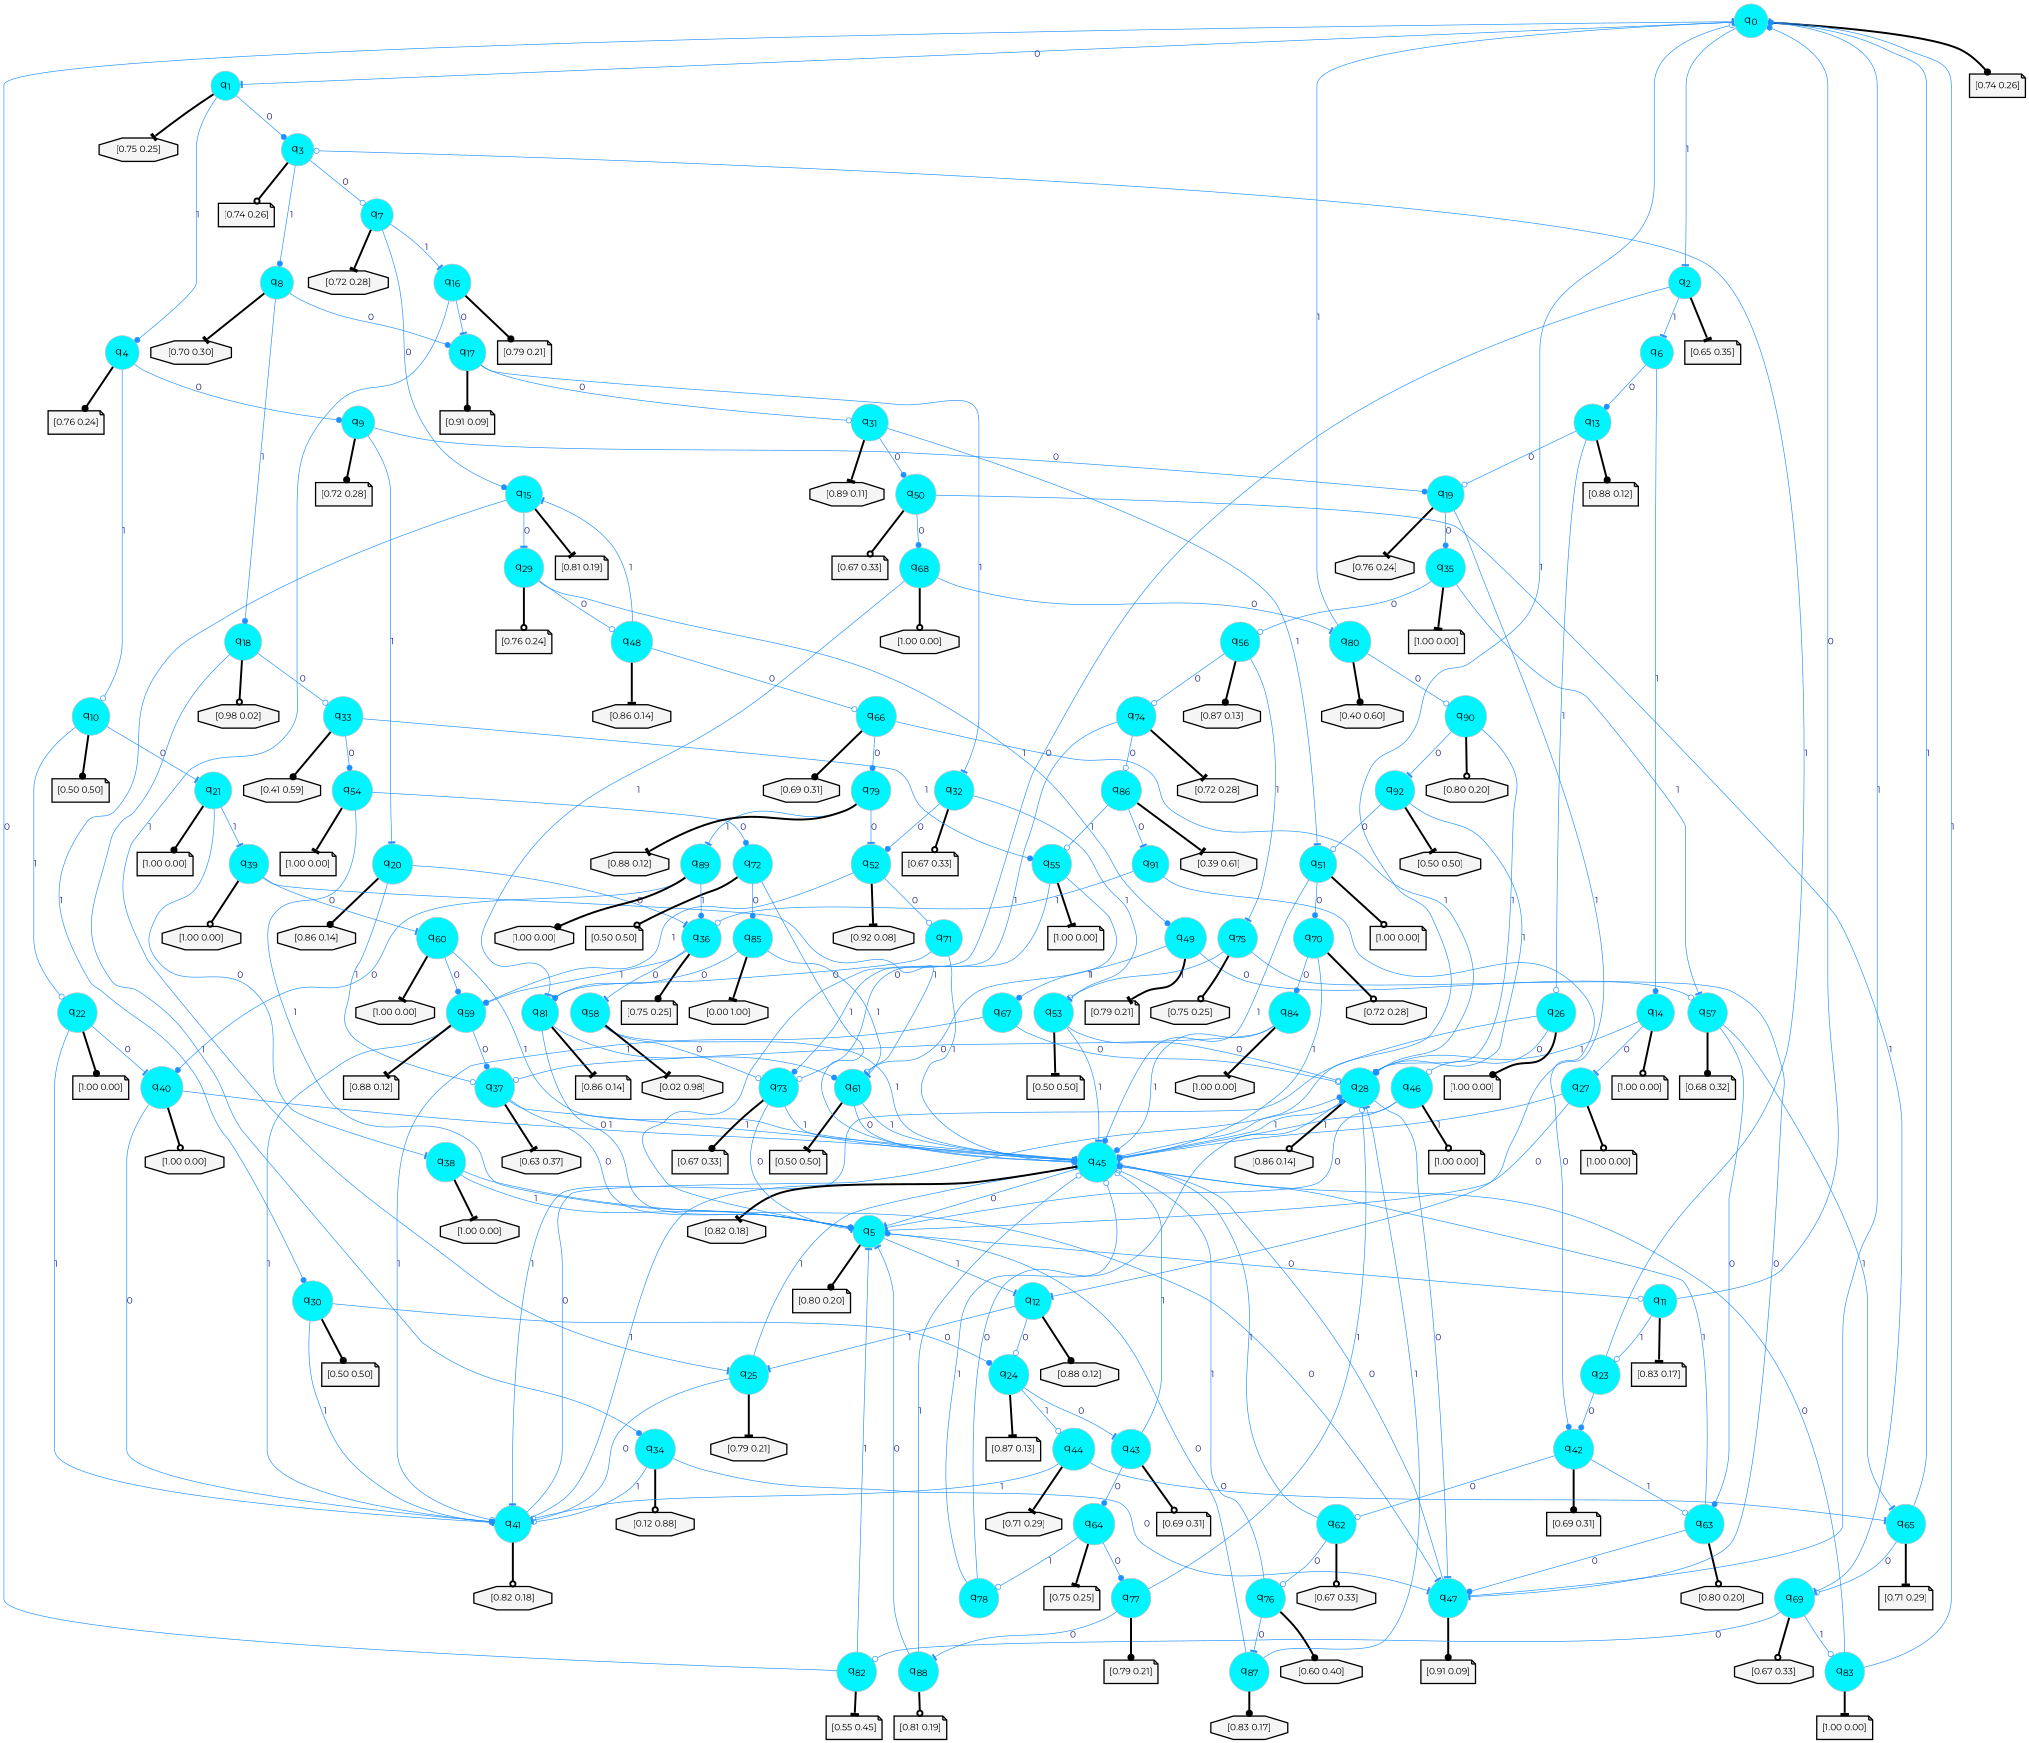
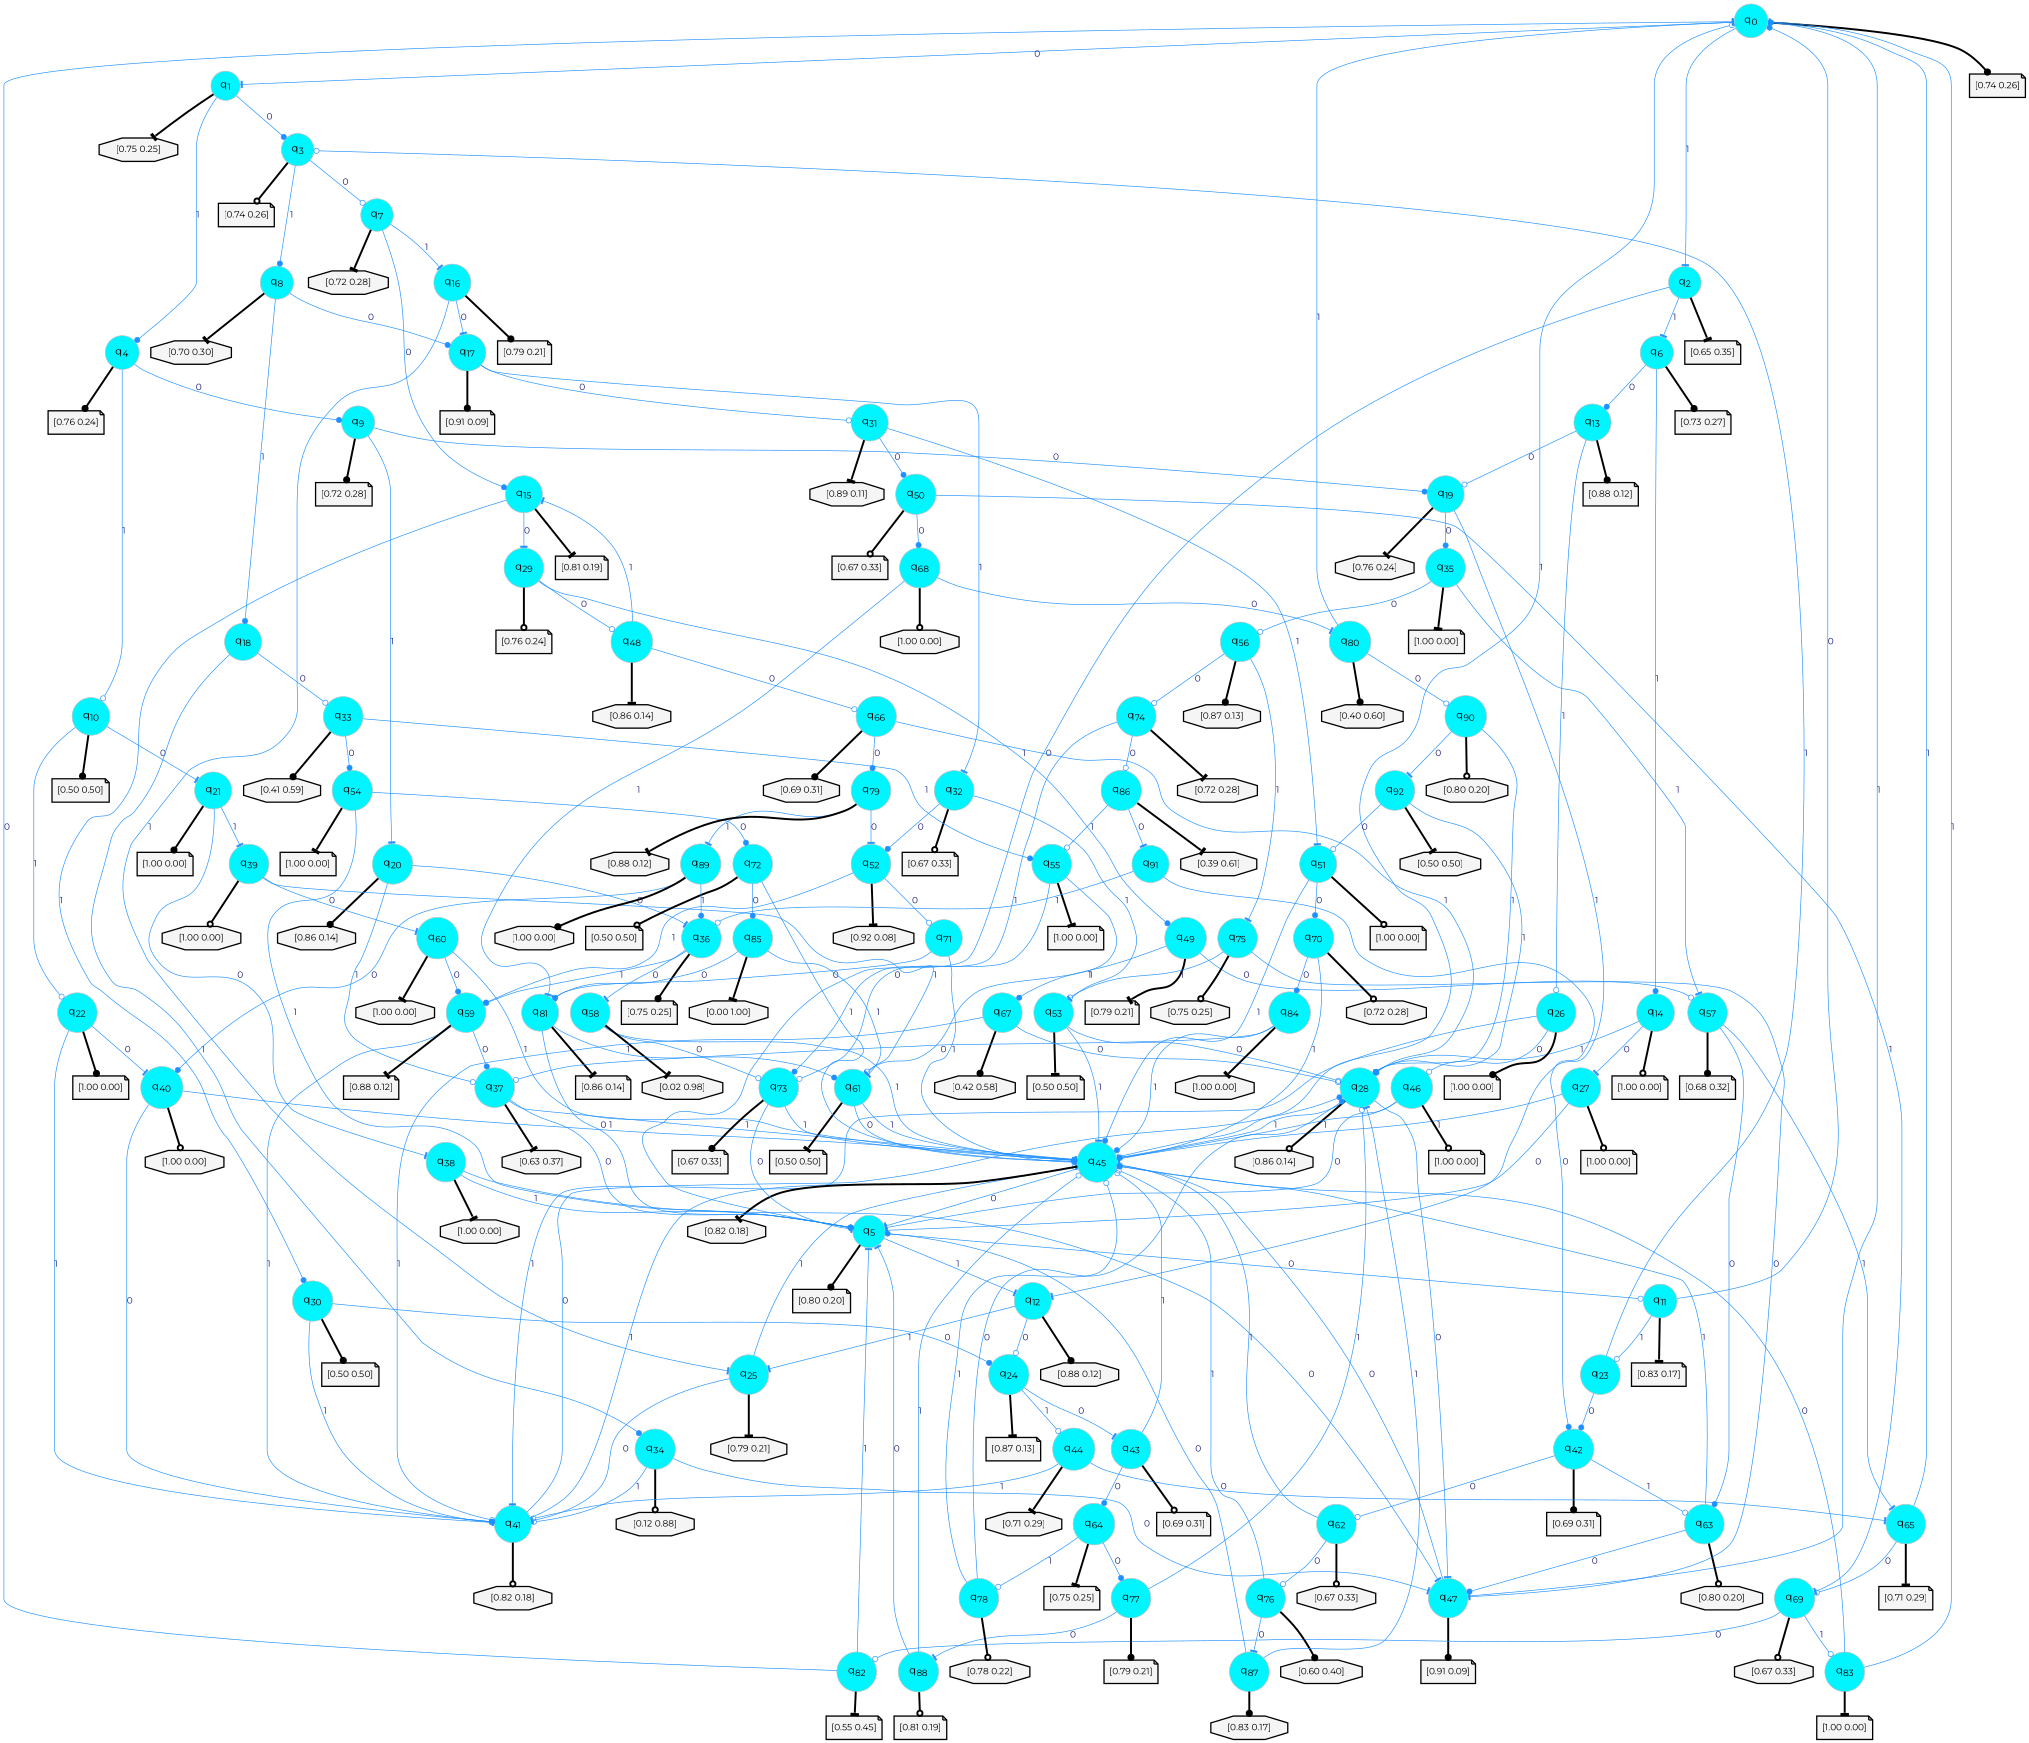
none -> (1703, 422)
(239, 716) -> none
none -> (975, 1088)
none -> (990, 1672)
